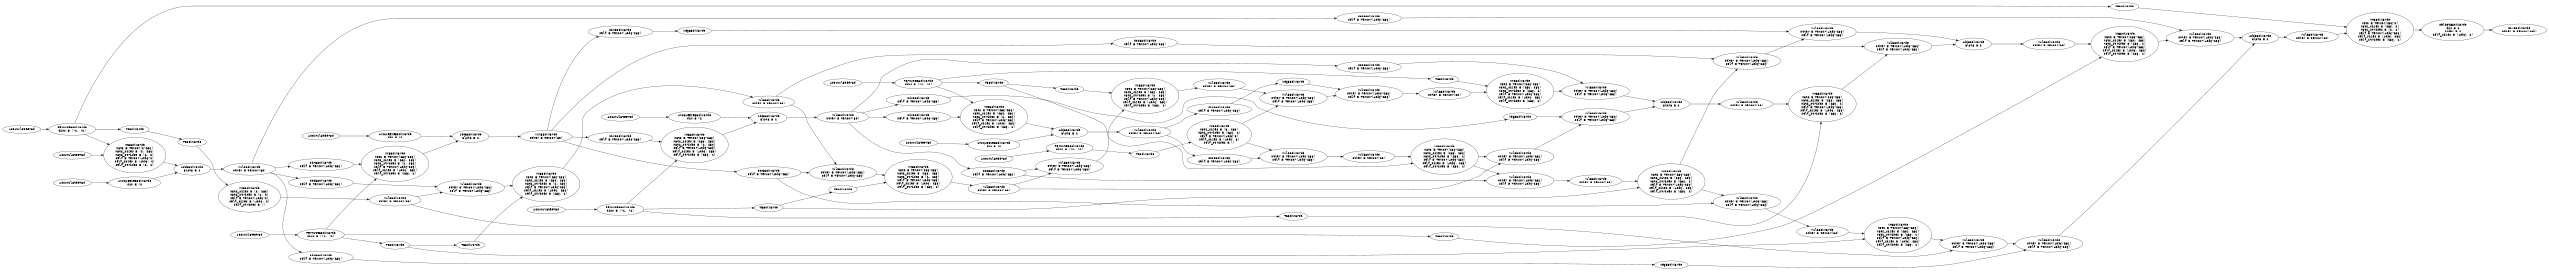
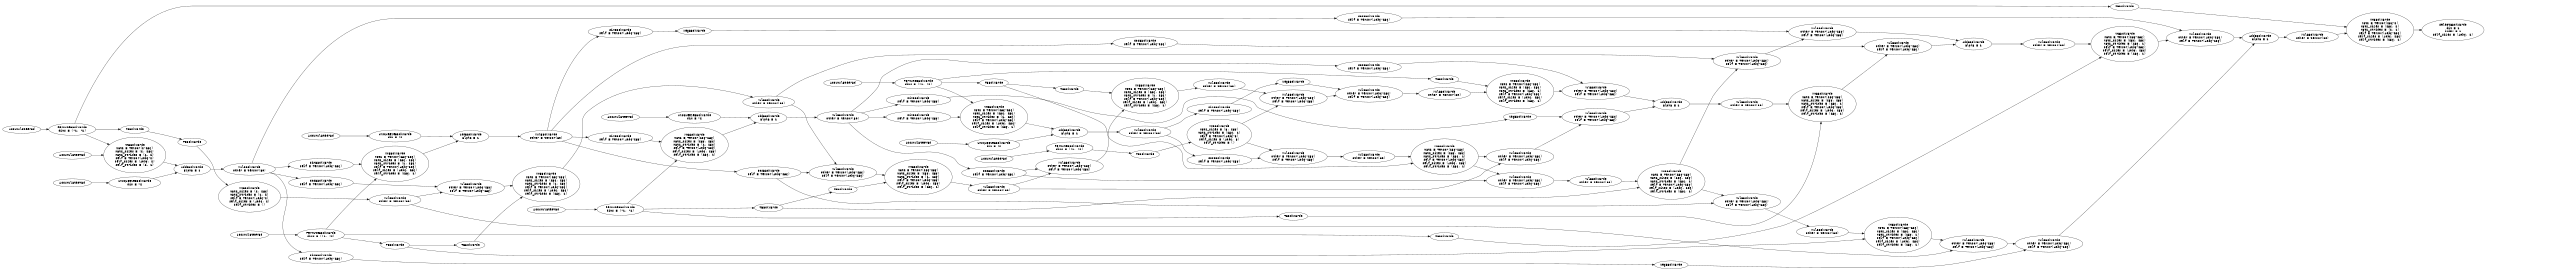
(2519, 30) -> none
